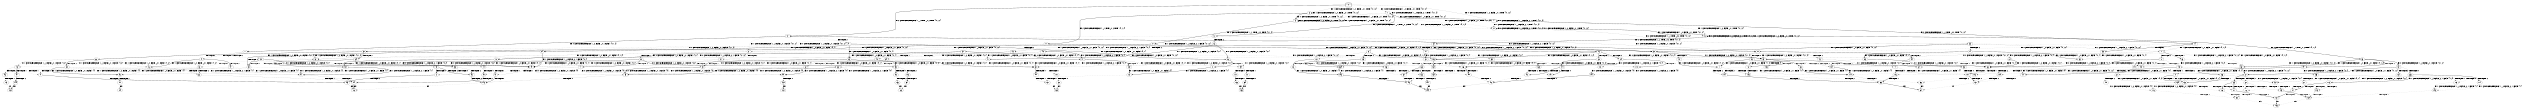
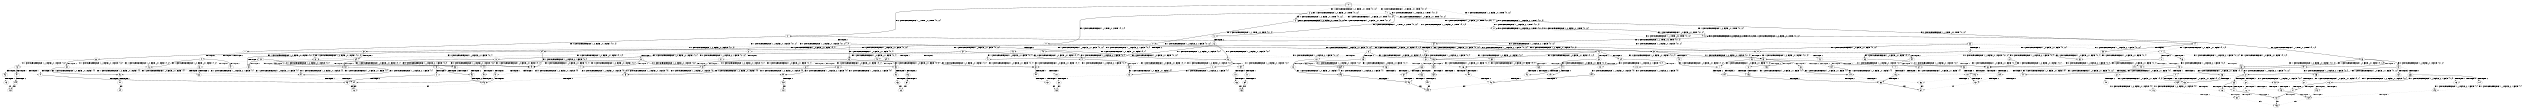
(770, 57) -> (470, 53)
(1776, 63) -> (1776, 63)
